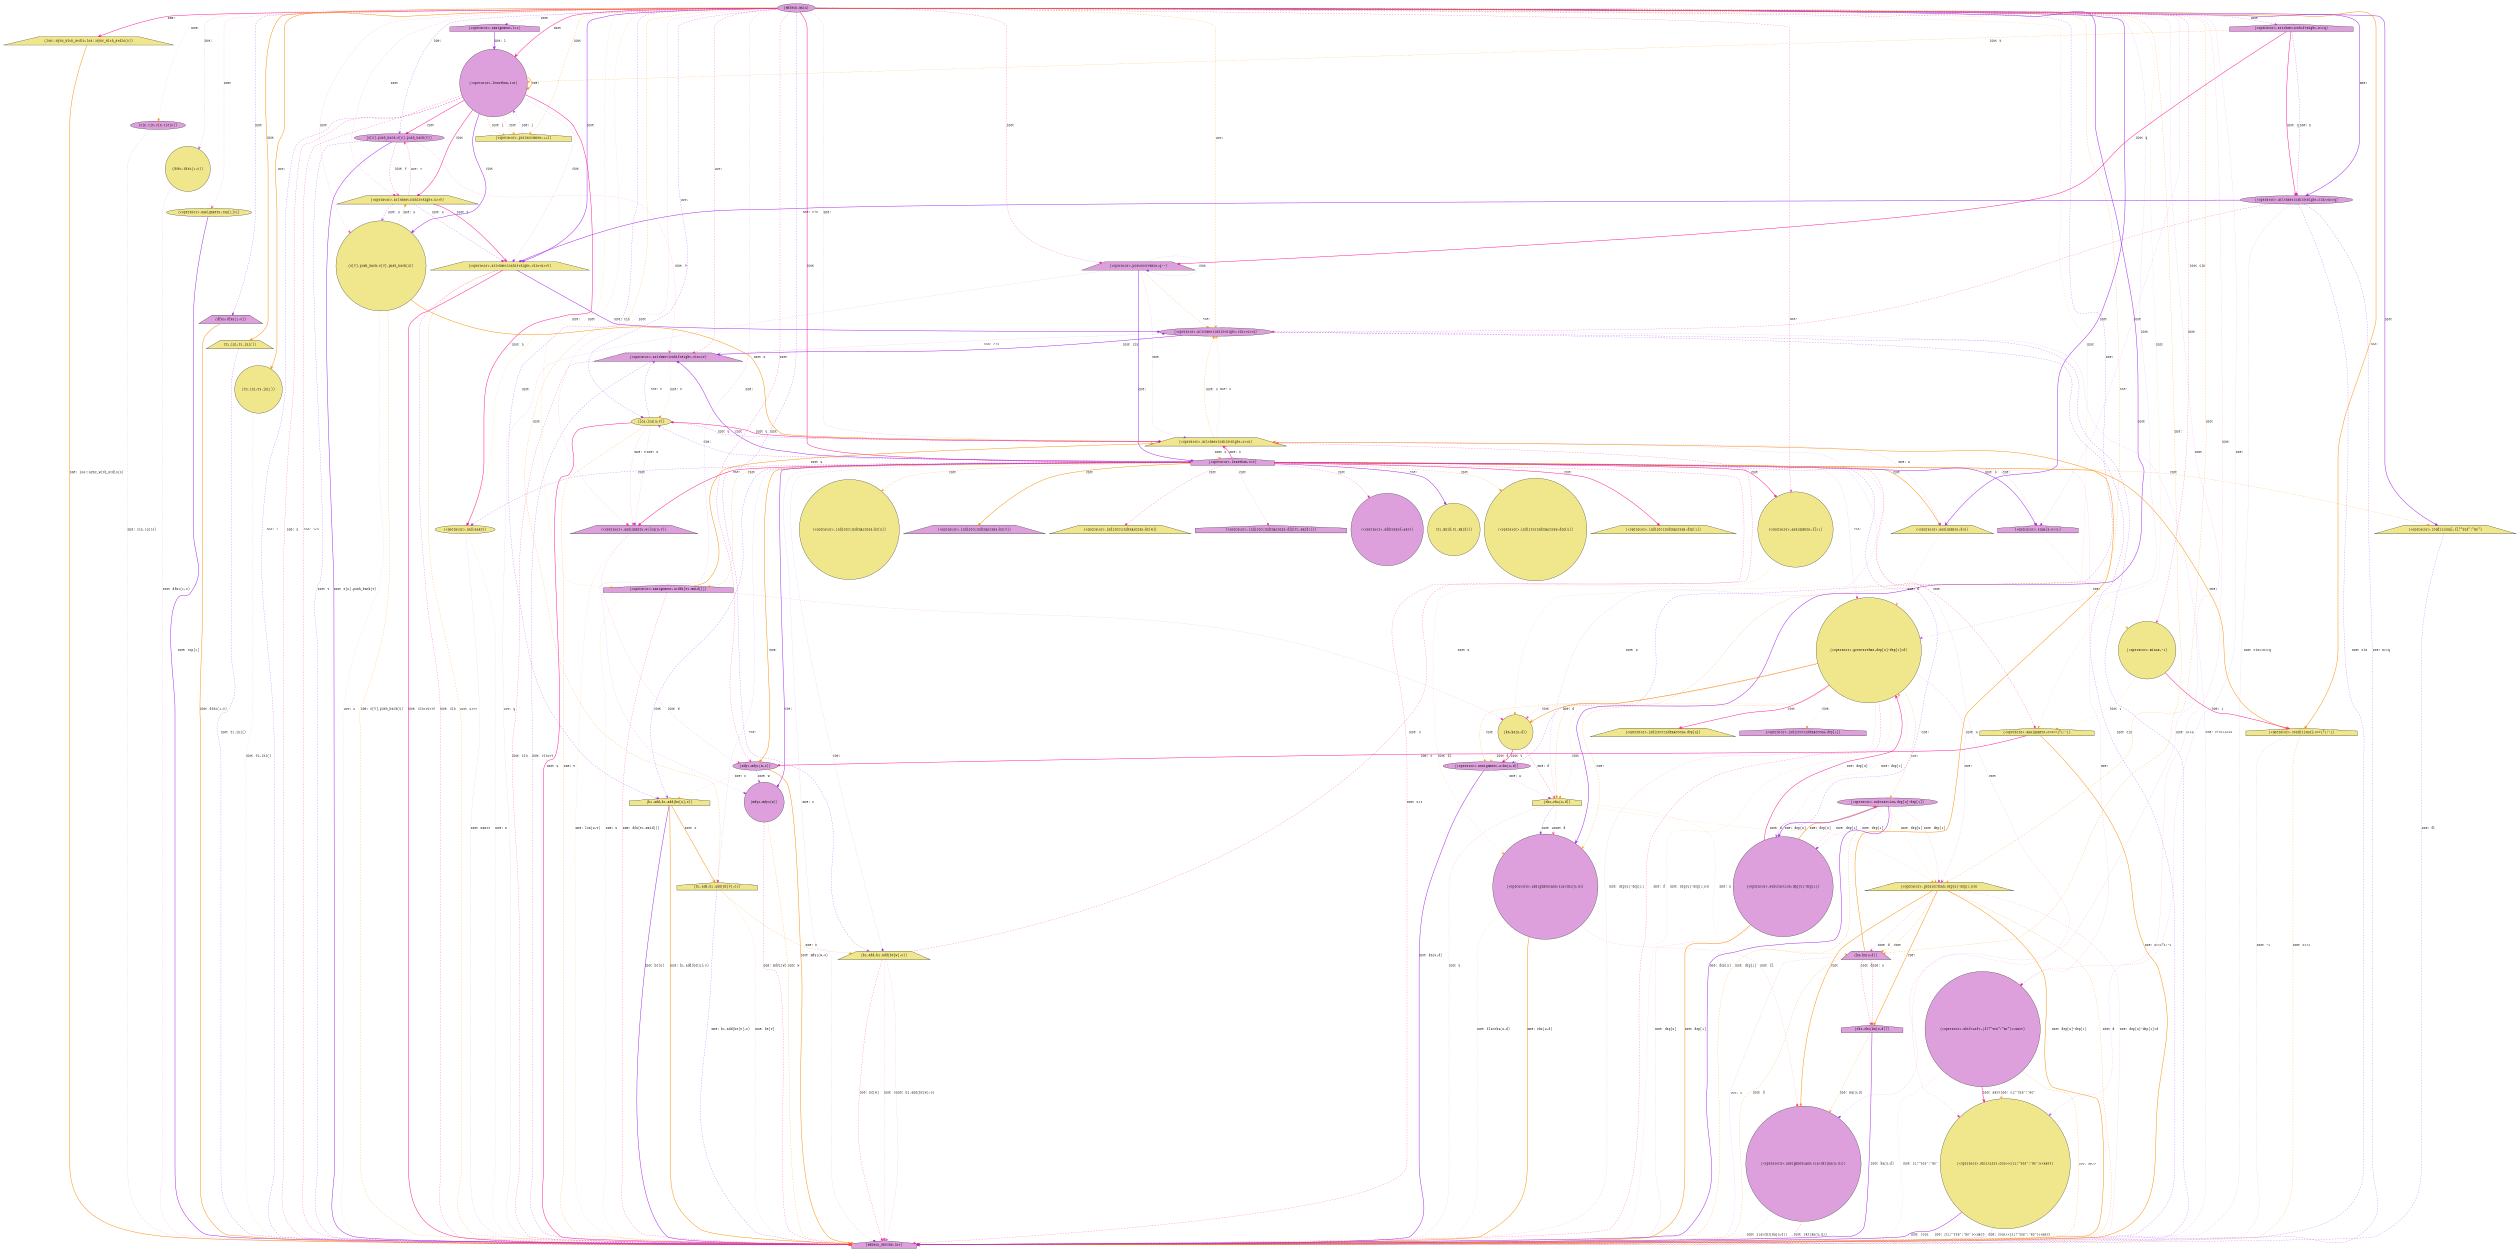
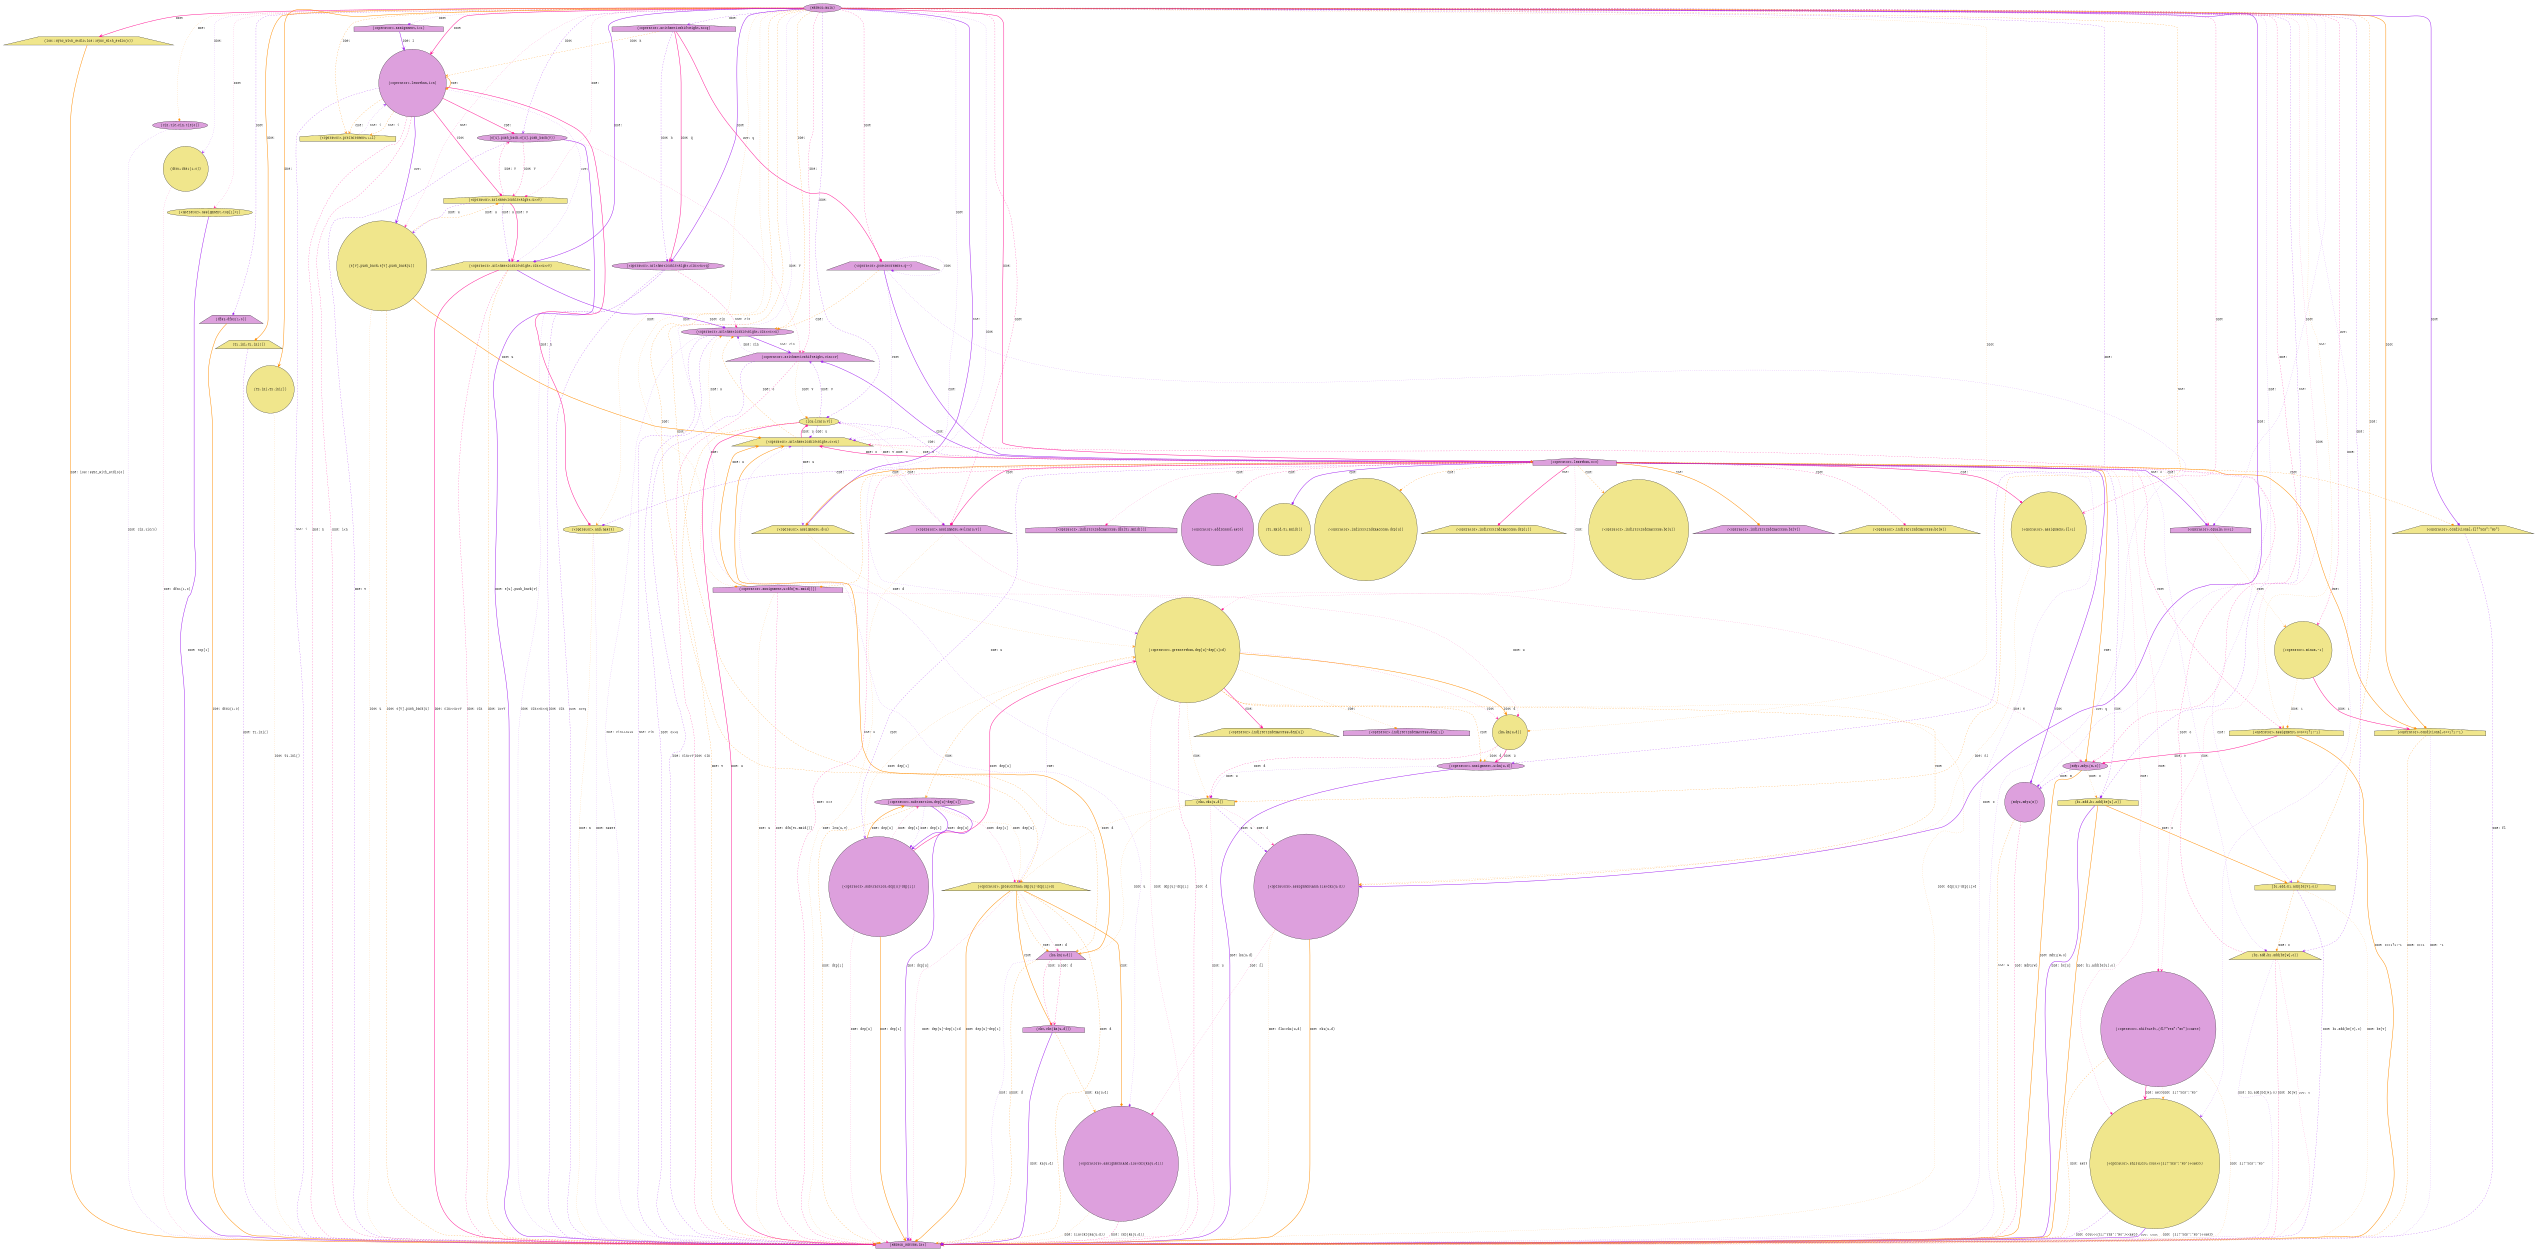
(407, 200) -> (505, 200)
(1377, 203) -> none
(668, 260) -> (997, 184)
